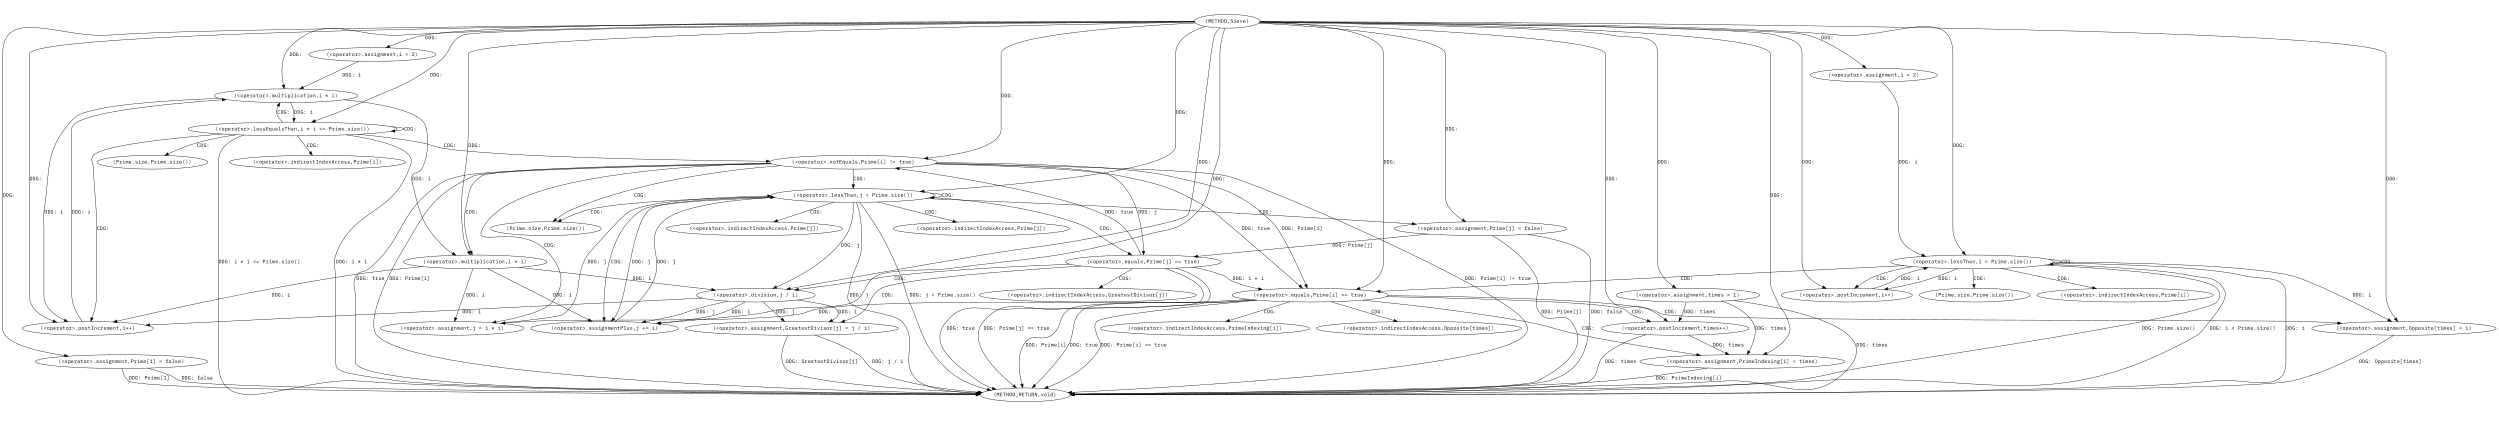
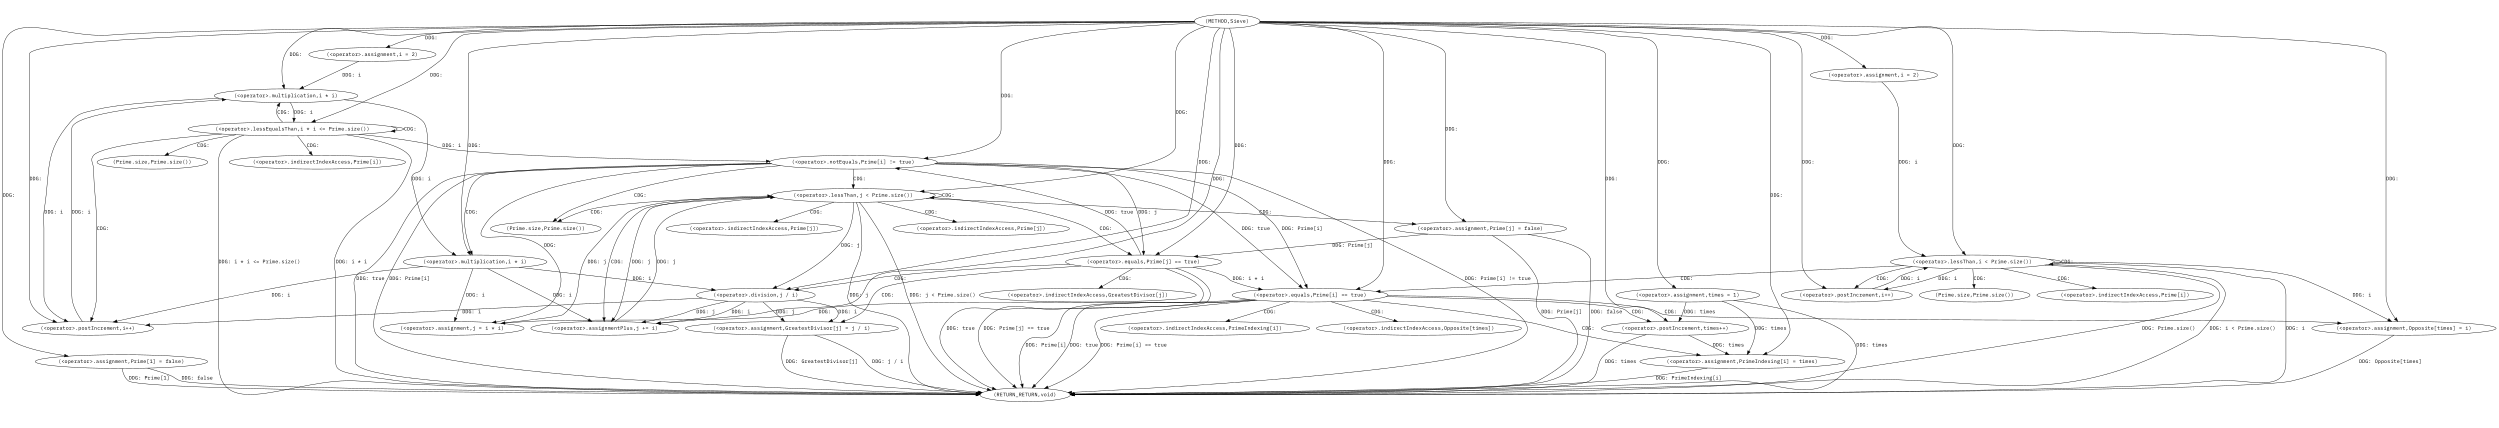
(452, 146) -> (452, 146)
none -> (1234, 157)
(552, 245) -> (552, 245)
(1025, 395) -> (1025, 395)
